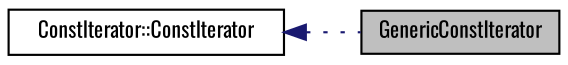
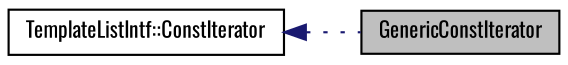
(146, 32) -> (146, 32)
